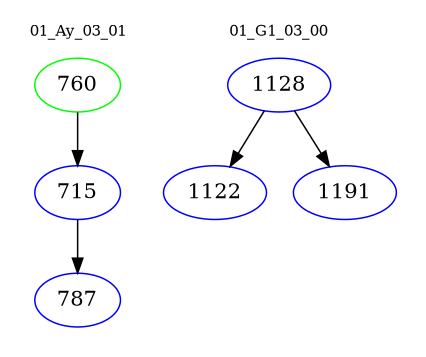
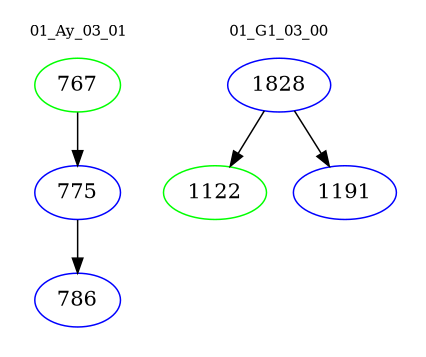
(78, 85) -> (78, 85)
(279, 85) -> (279, 85)
(78, 193) -> (78, 193)
(215, 193) -> (215, 193)
(78, 300) -> (78, 300)
